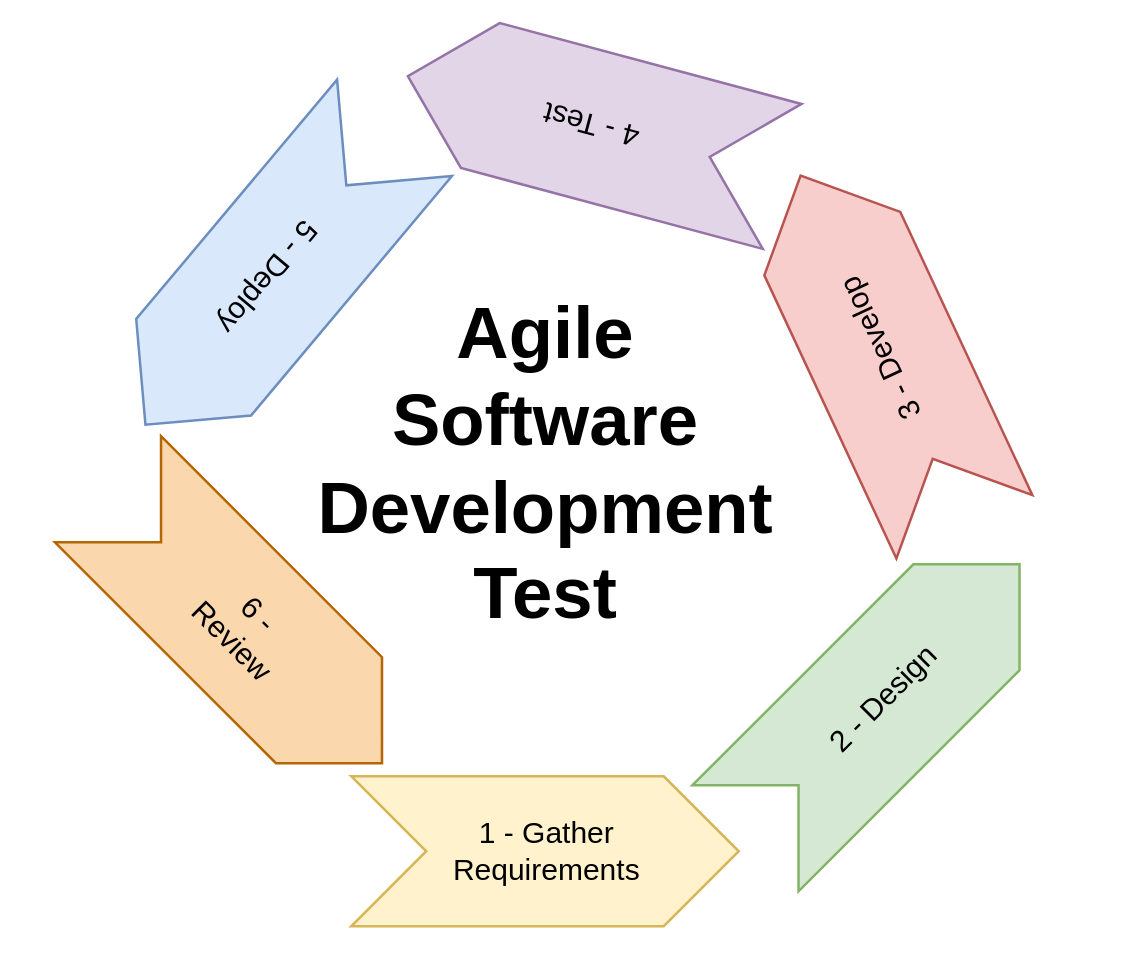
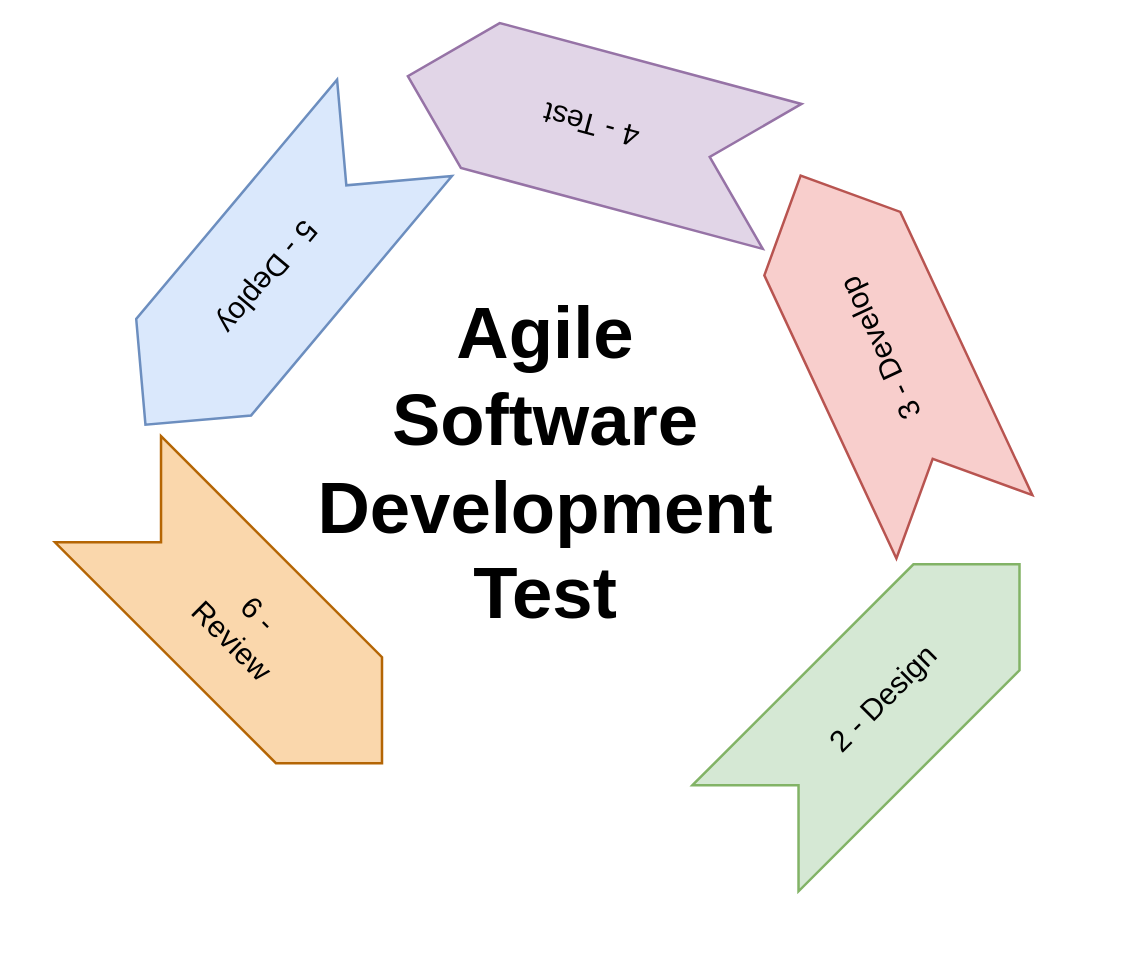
(545, 851) -> none
